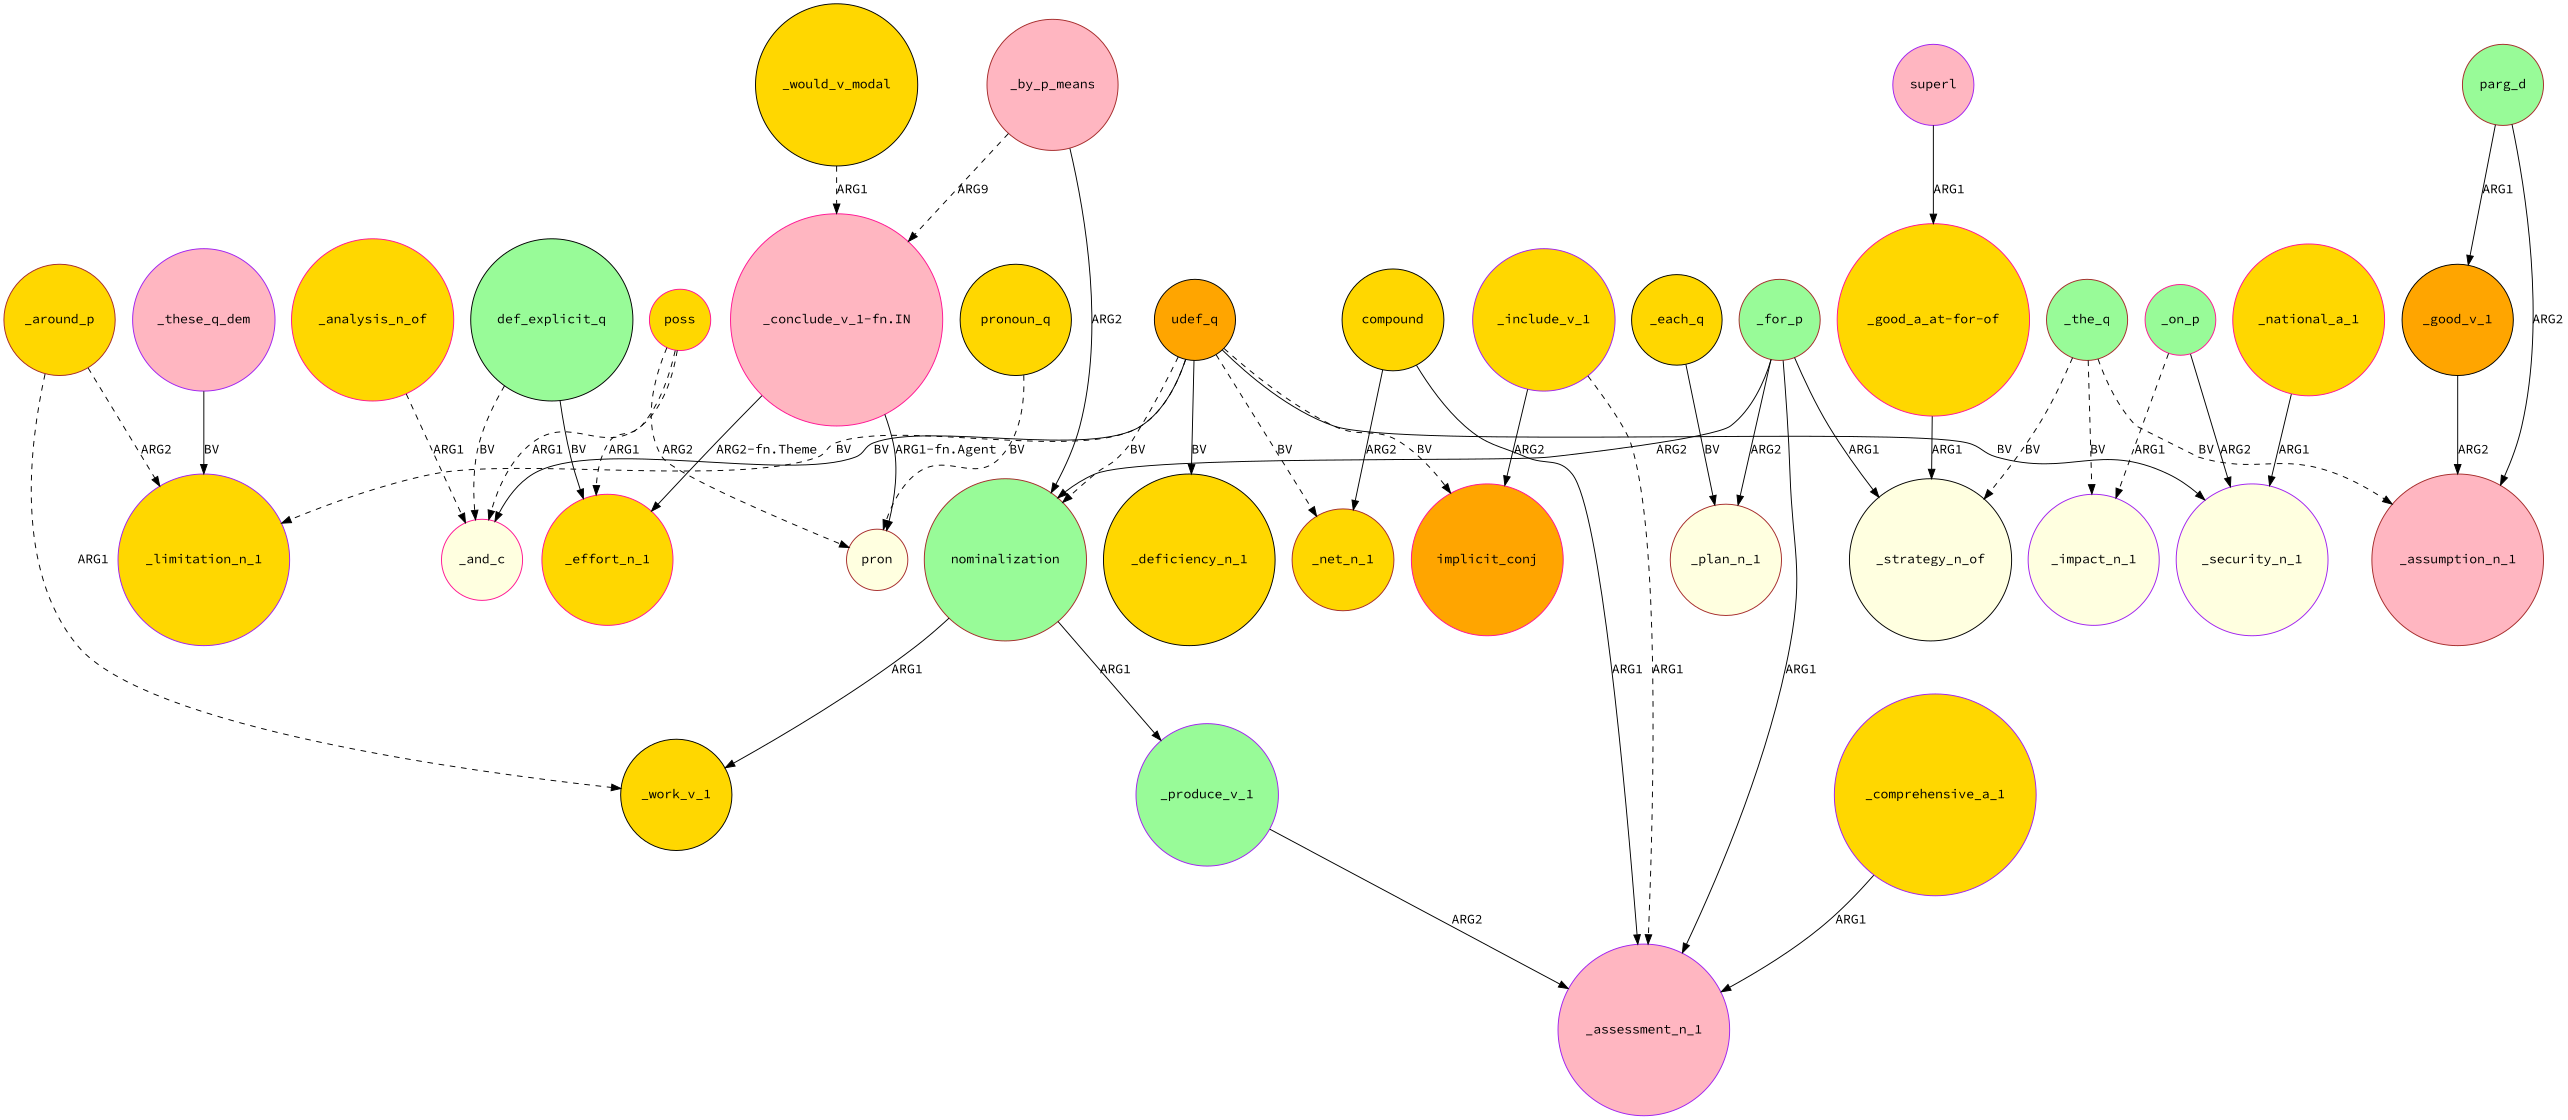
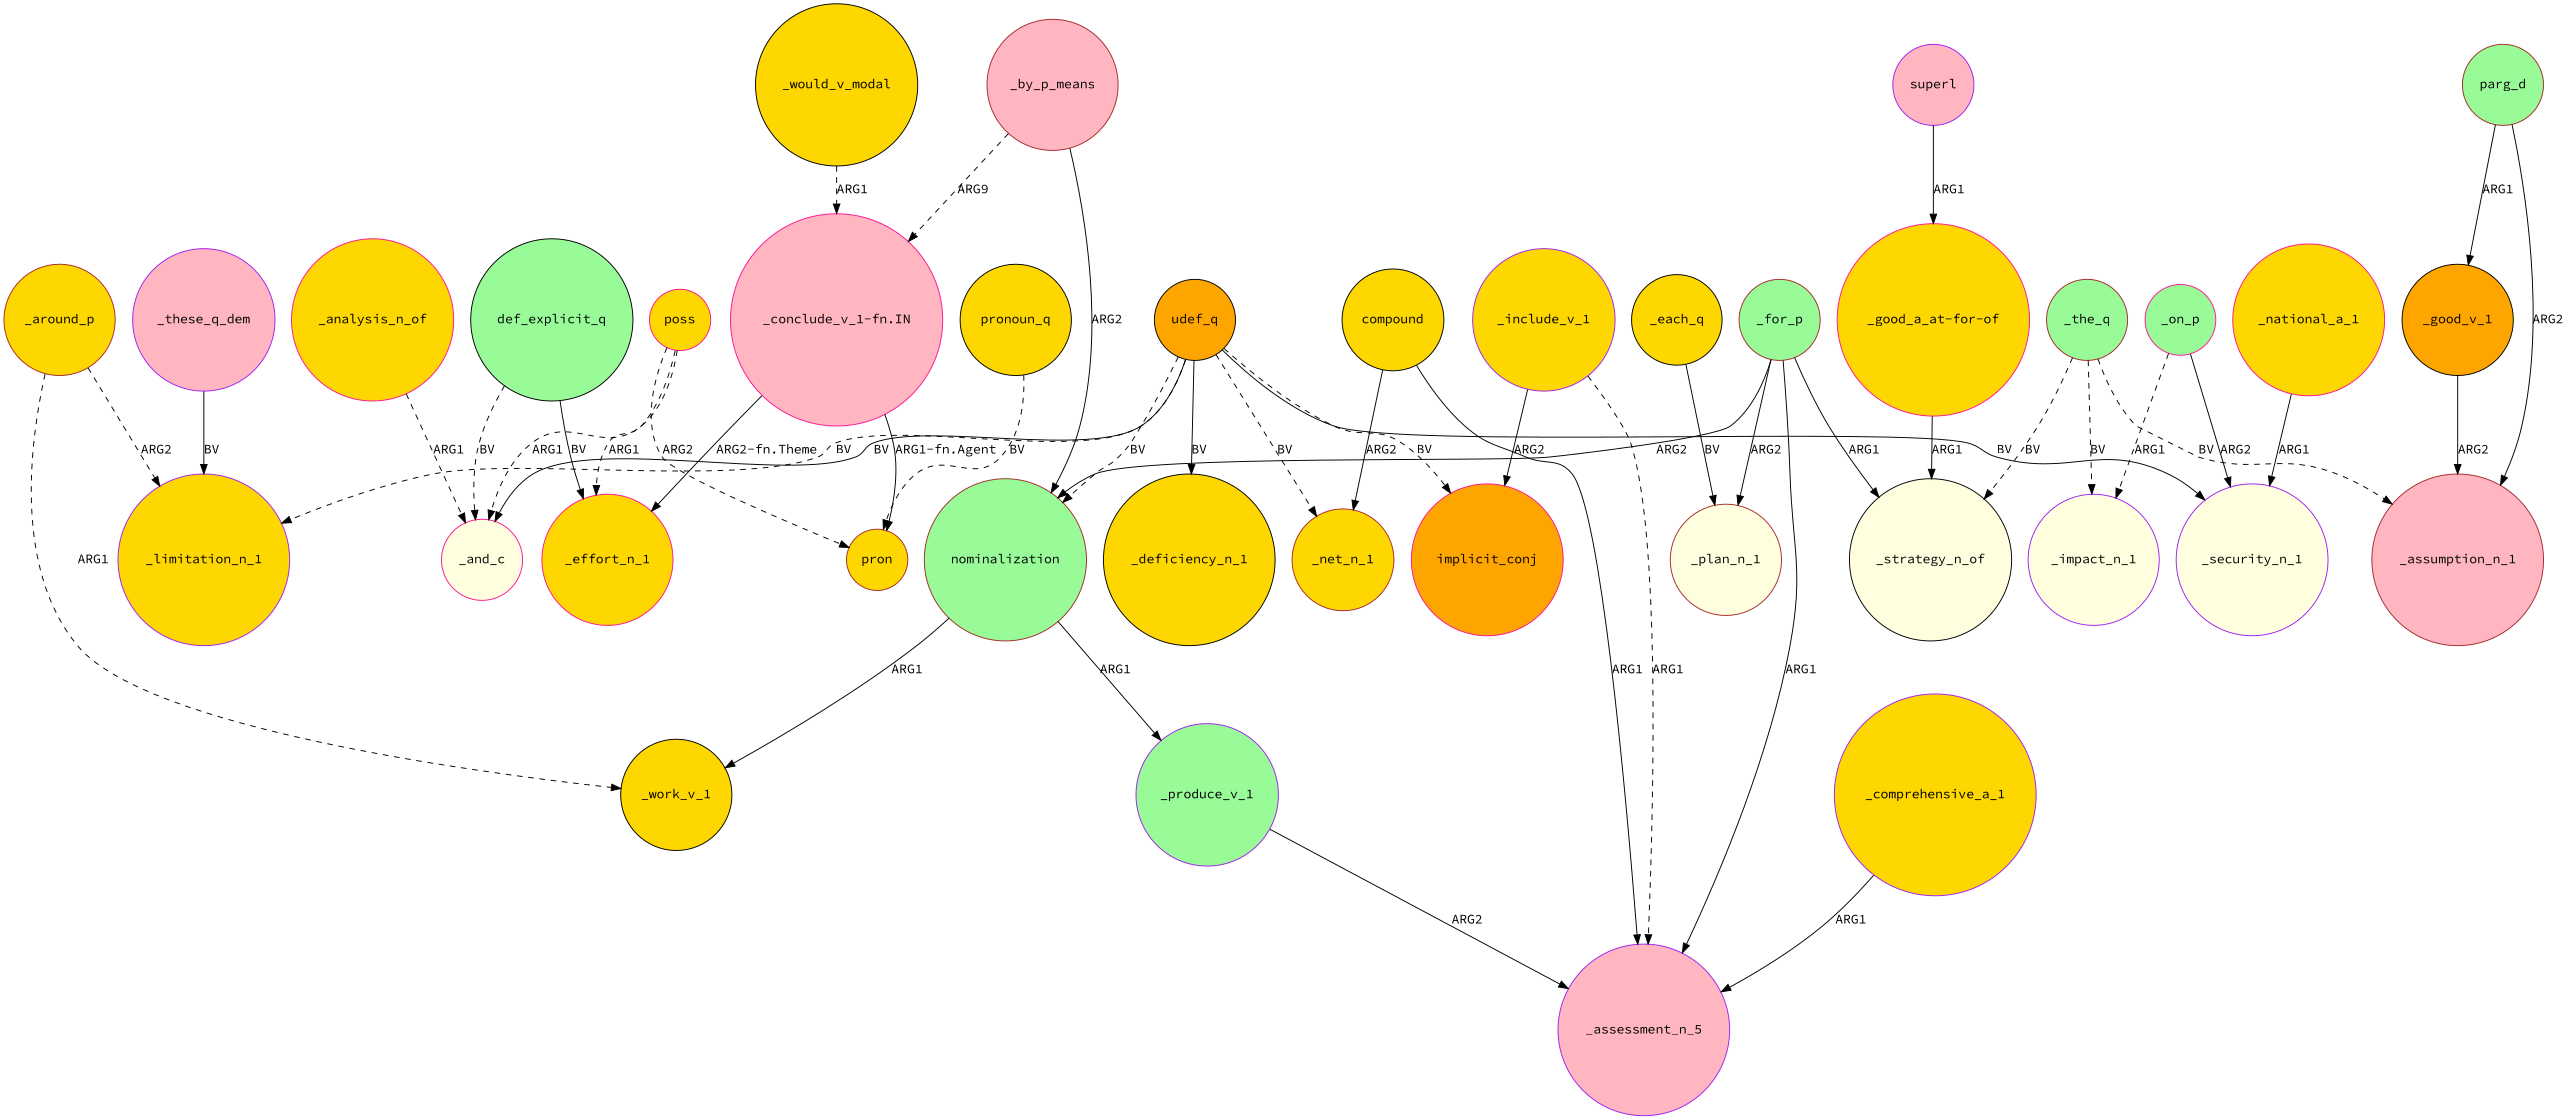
(877, 560) -> (877, 560)
(1644, 1030) -> (1644, 1030)
